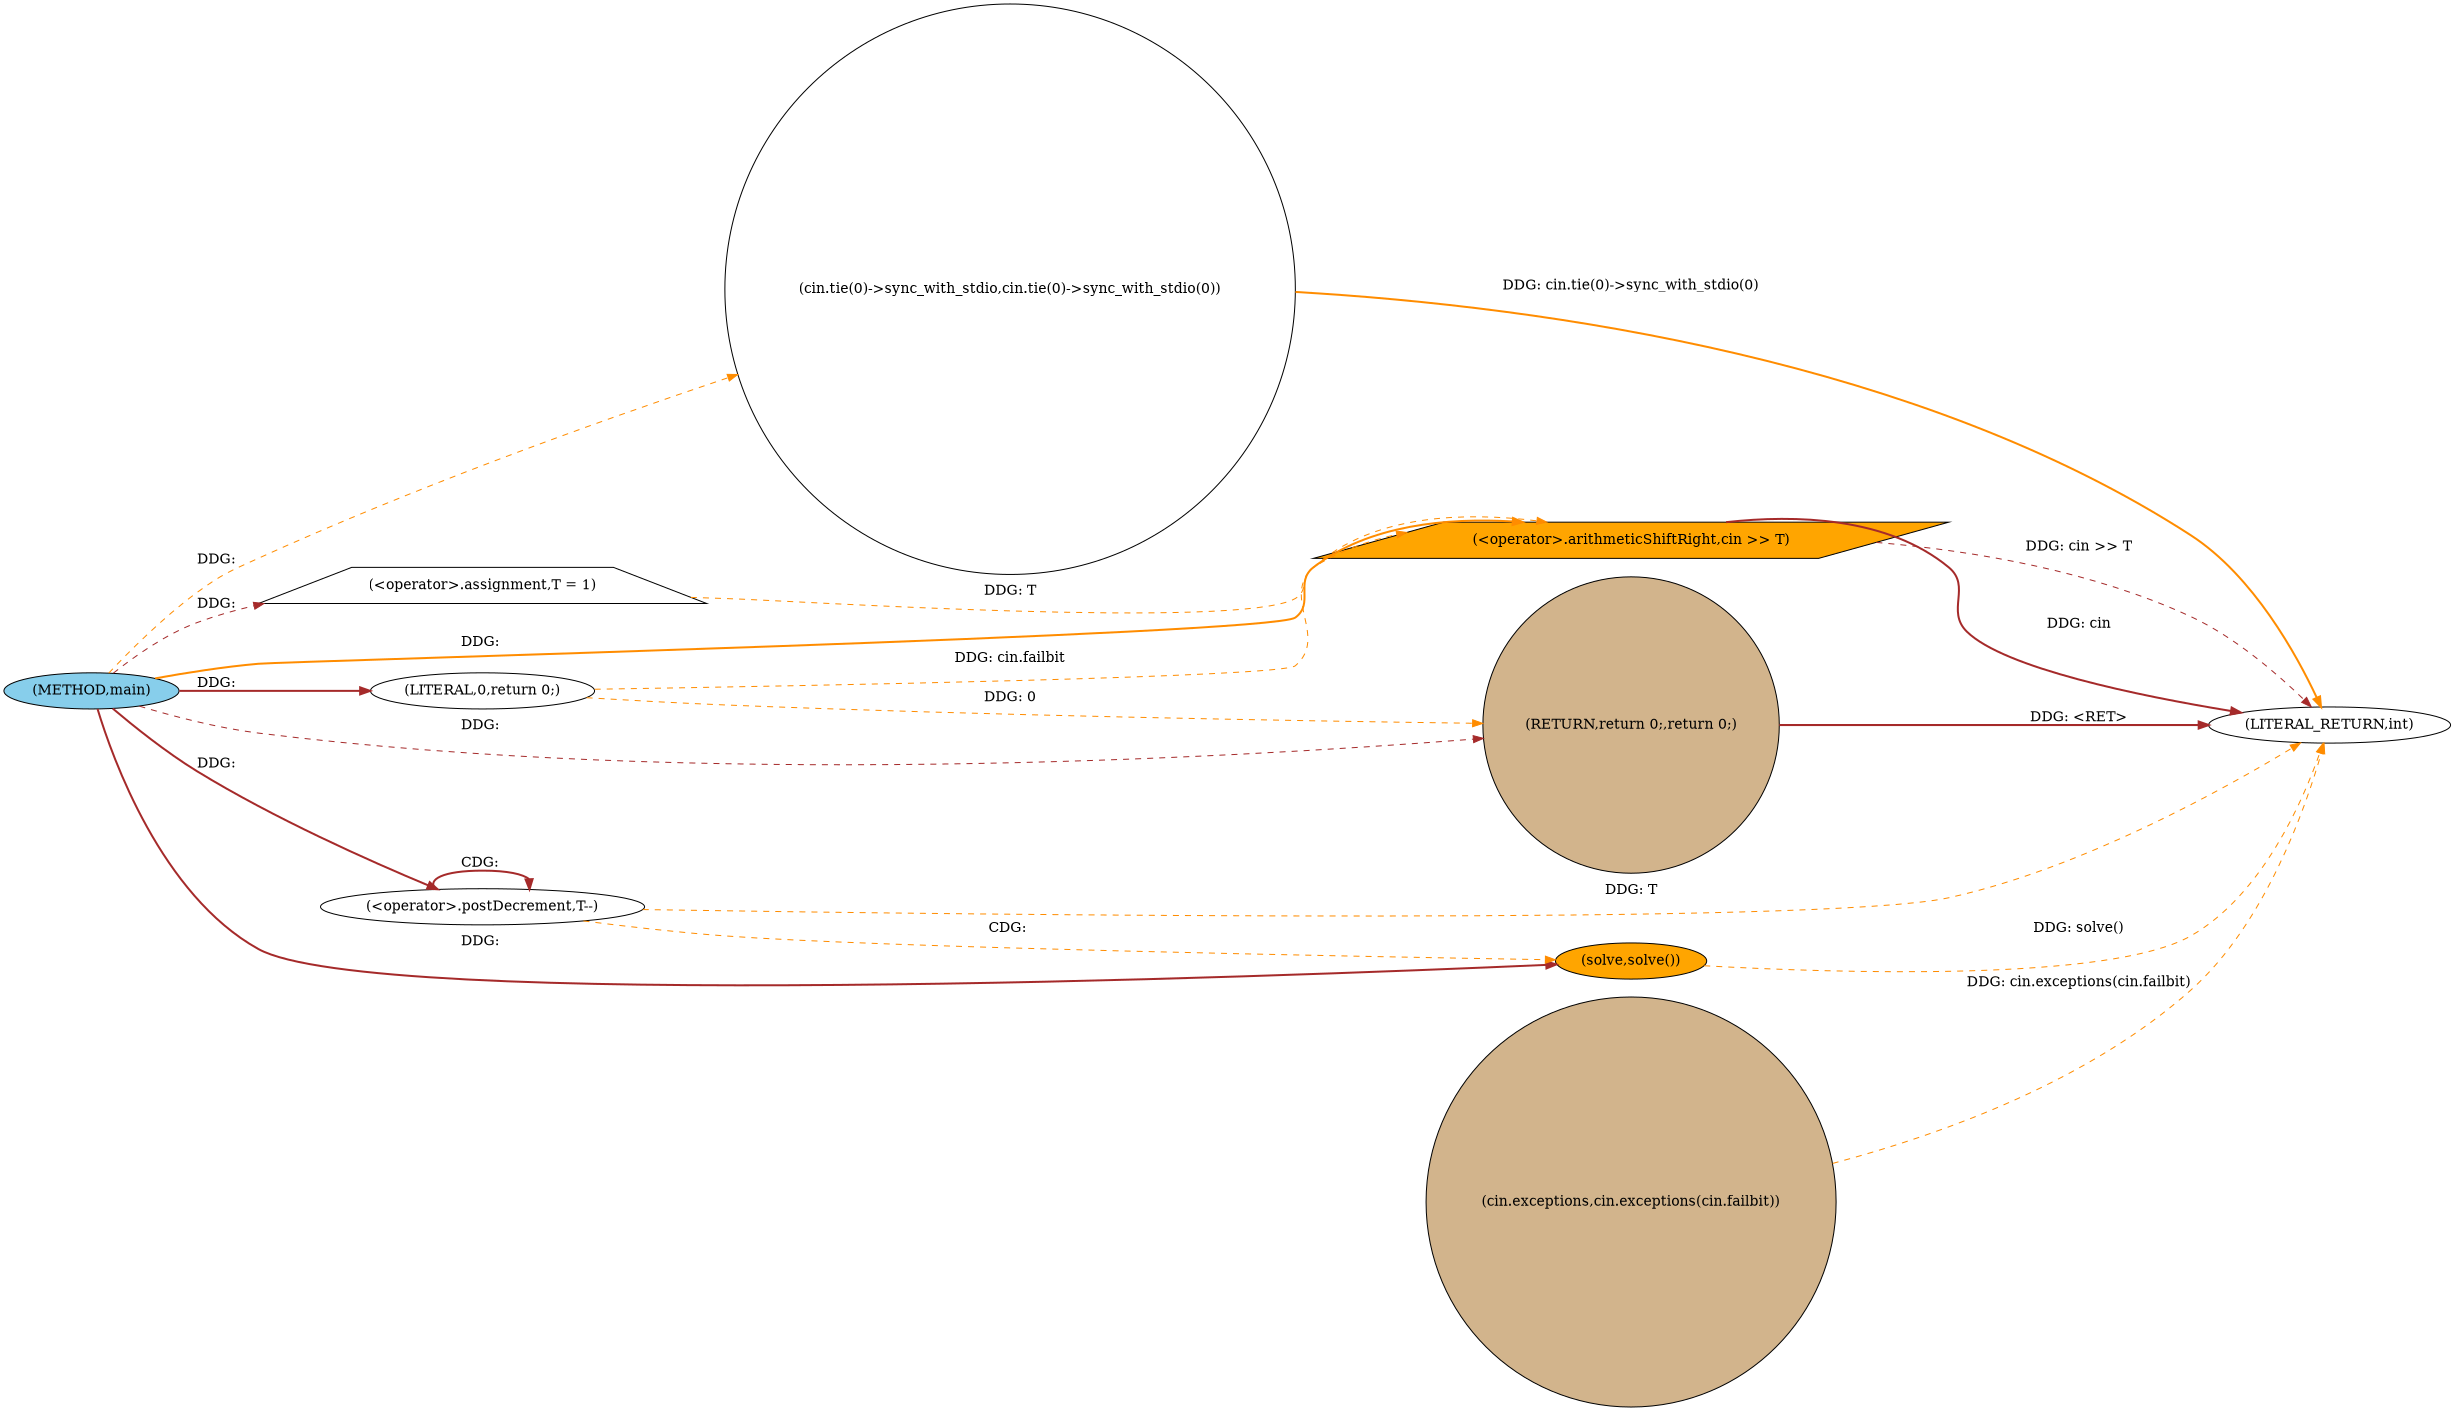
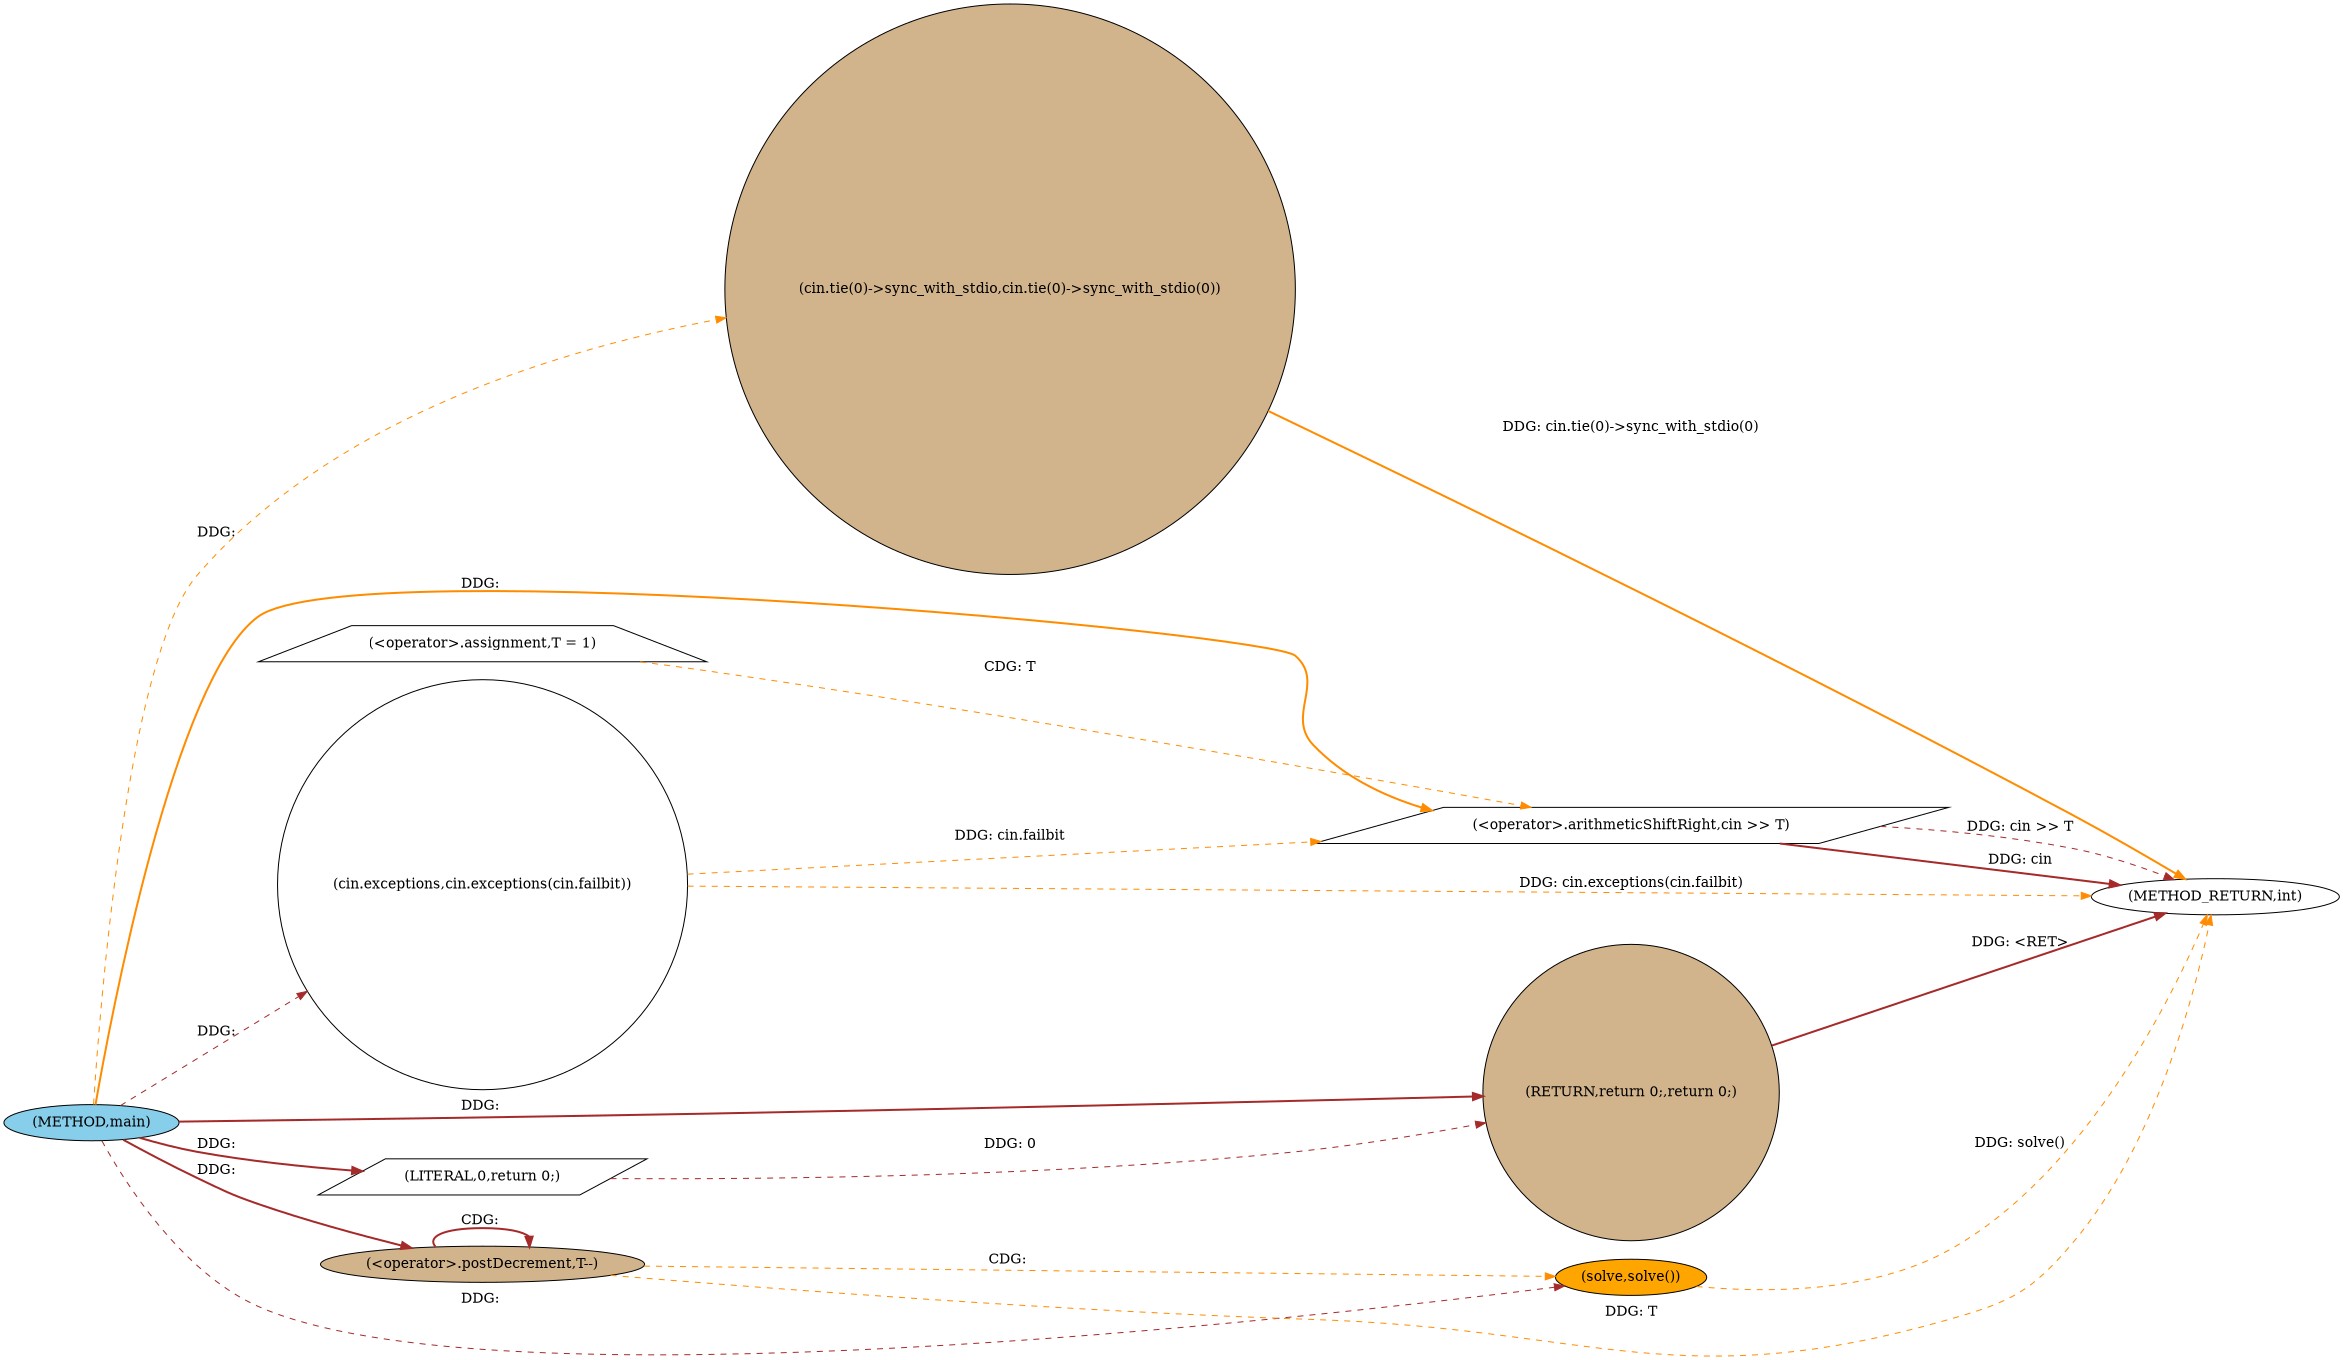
(1010, 289) -> (1010, 289)
(1631, 540) -> (1631, 825)
(1010, 591) -> (1010, 667)
(179, 630) -> (209, 1051)
(1116, 678) -> (999, 858)
(483, 691) -> (483, 1177)
(1029, 715) -> (1044, 1170)
(2330, 725) -> (2215, 897)
(805, 764) -> (826, 1111)
(483, 907) -> (483, 1264)
(753, 985) -> (790, 1352)
(1631, 1202) -> (483, 885)
